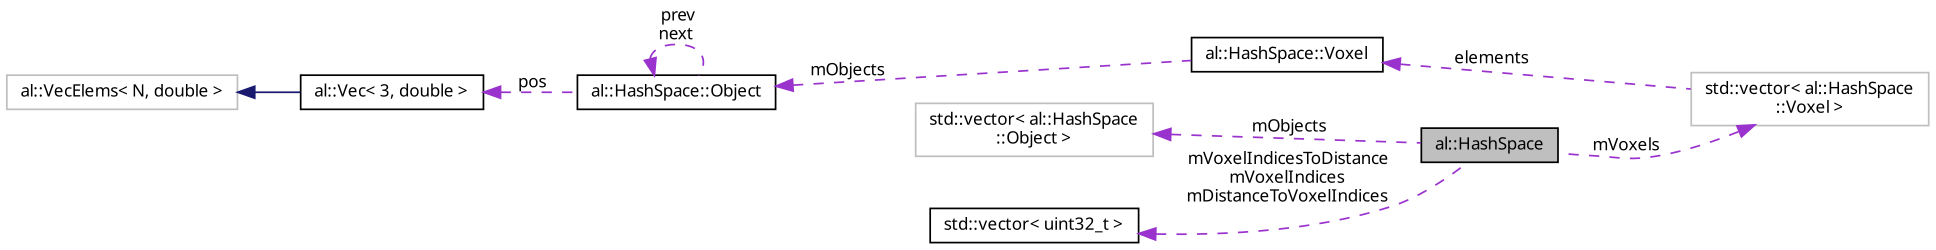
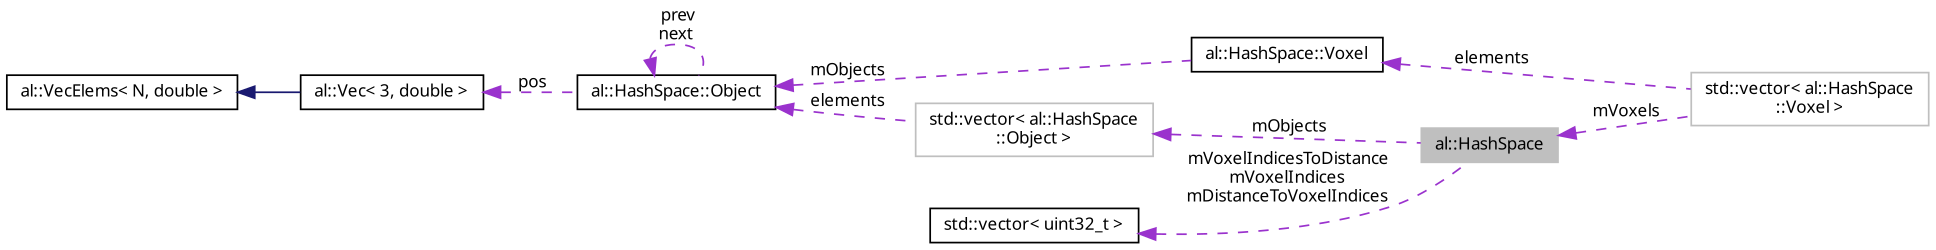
(122, 92) -> (122, 92)
none -> (854, 116)
(1490, 145) -> (1490, 145)
(1650, 157) -> (1634, 125)
